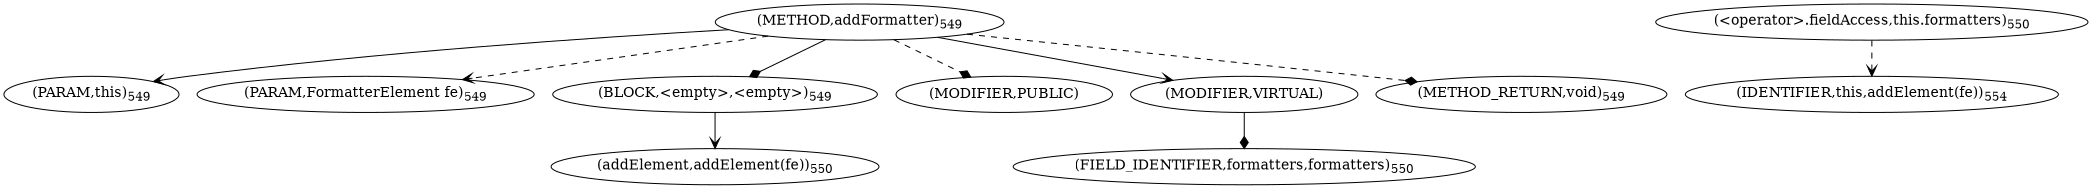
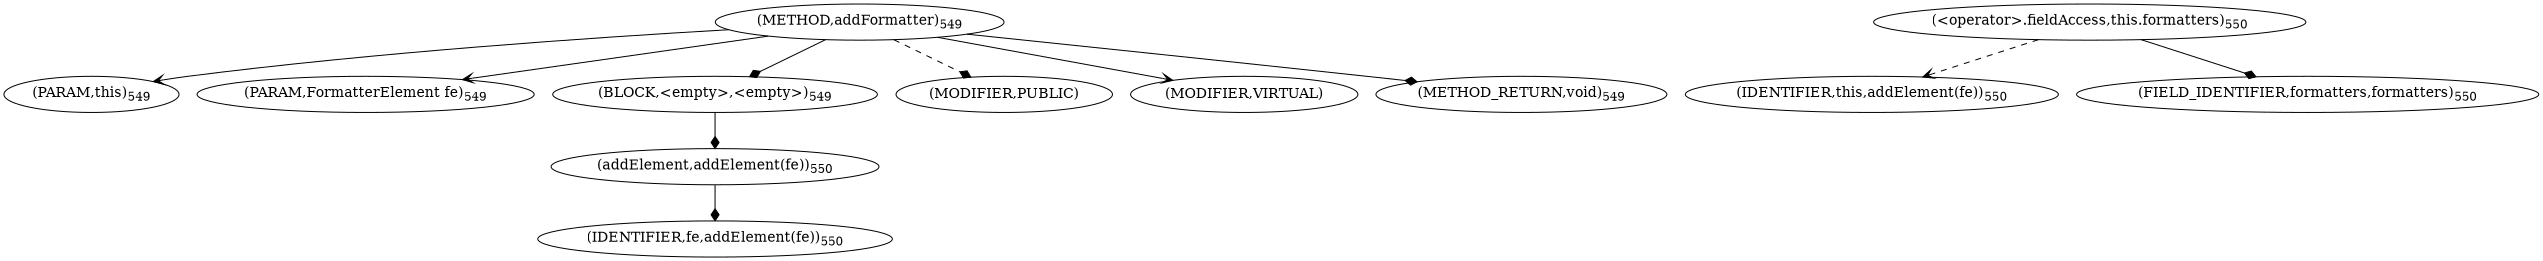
(620, 57) -> (620, 57)
(1186, 57) -> (1186, 57)
(1996, 93) -> (1996, 93)
(1244, 125) -> (2193, 56)
(715, 126) -> (715, 125)
none -> (715, 239)
